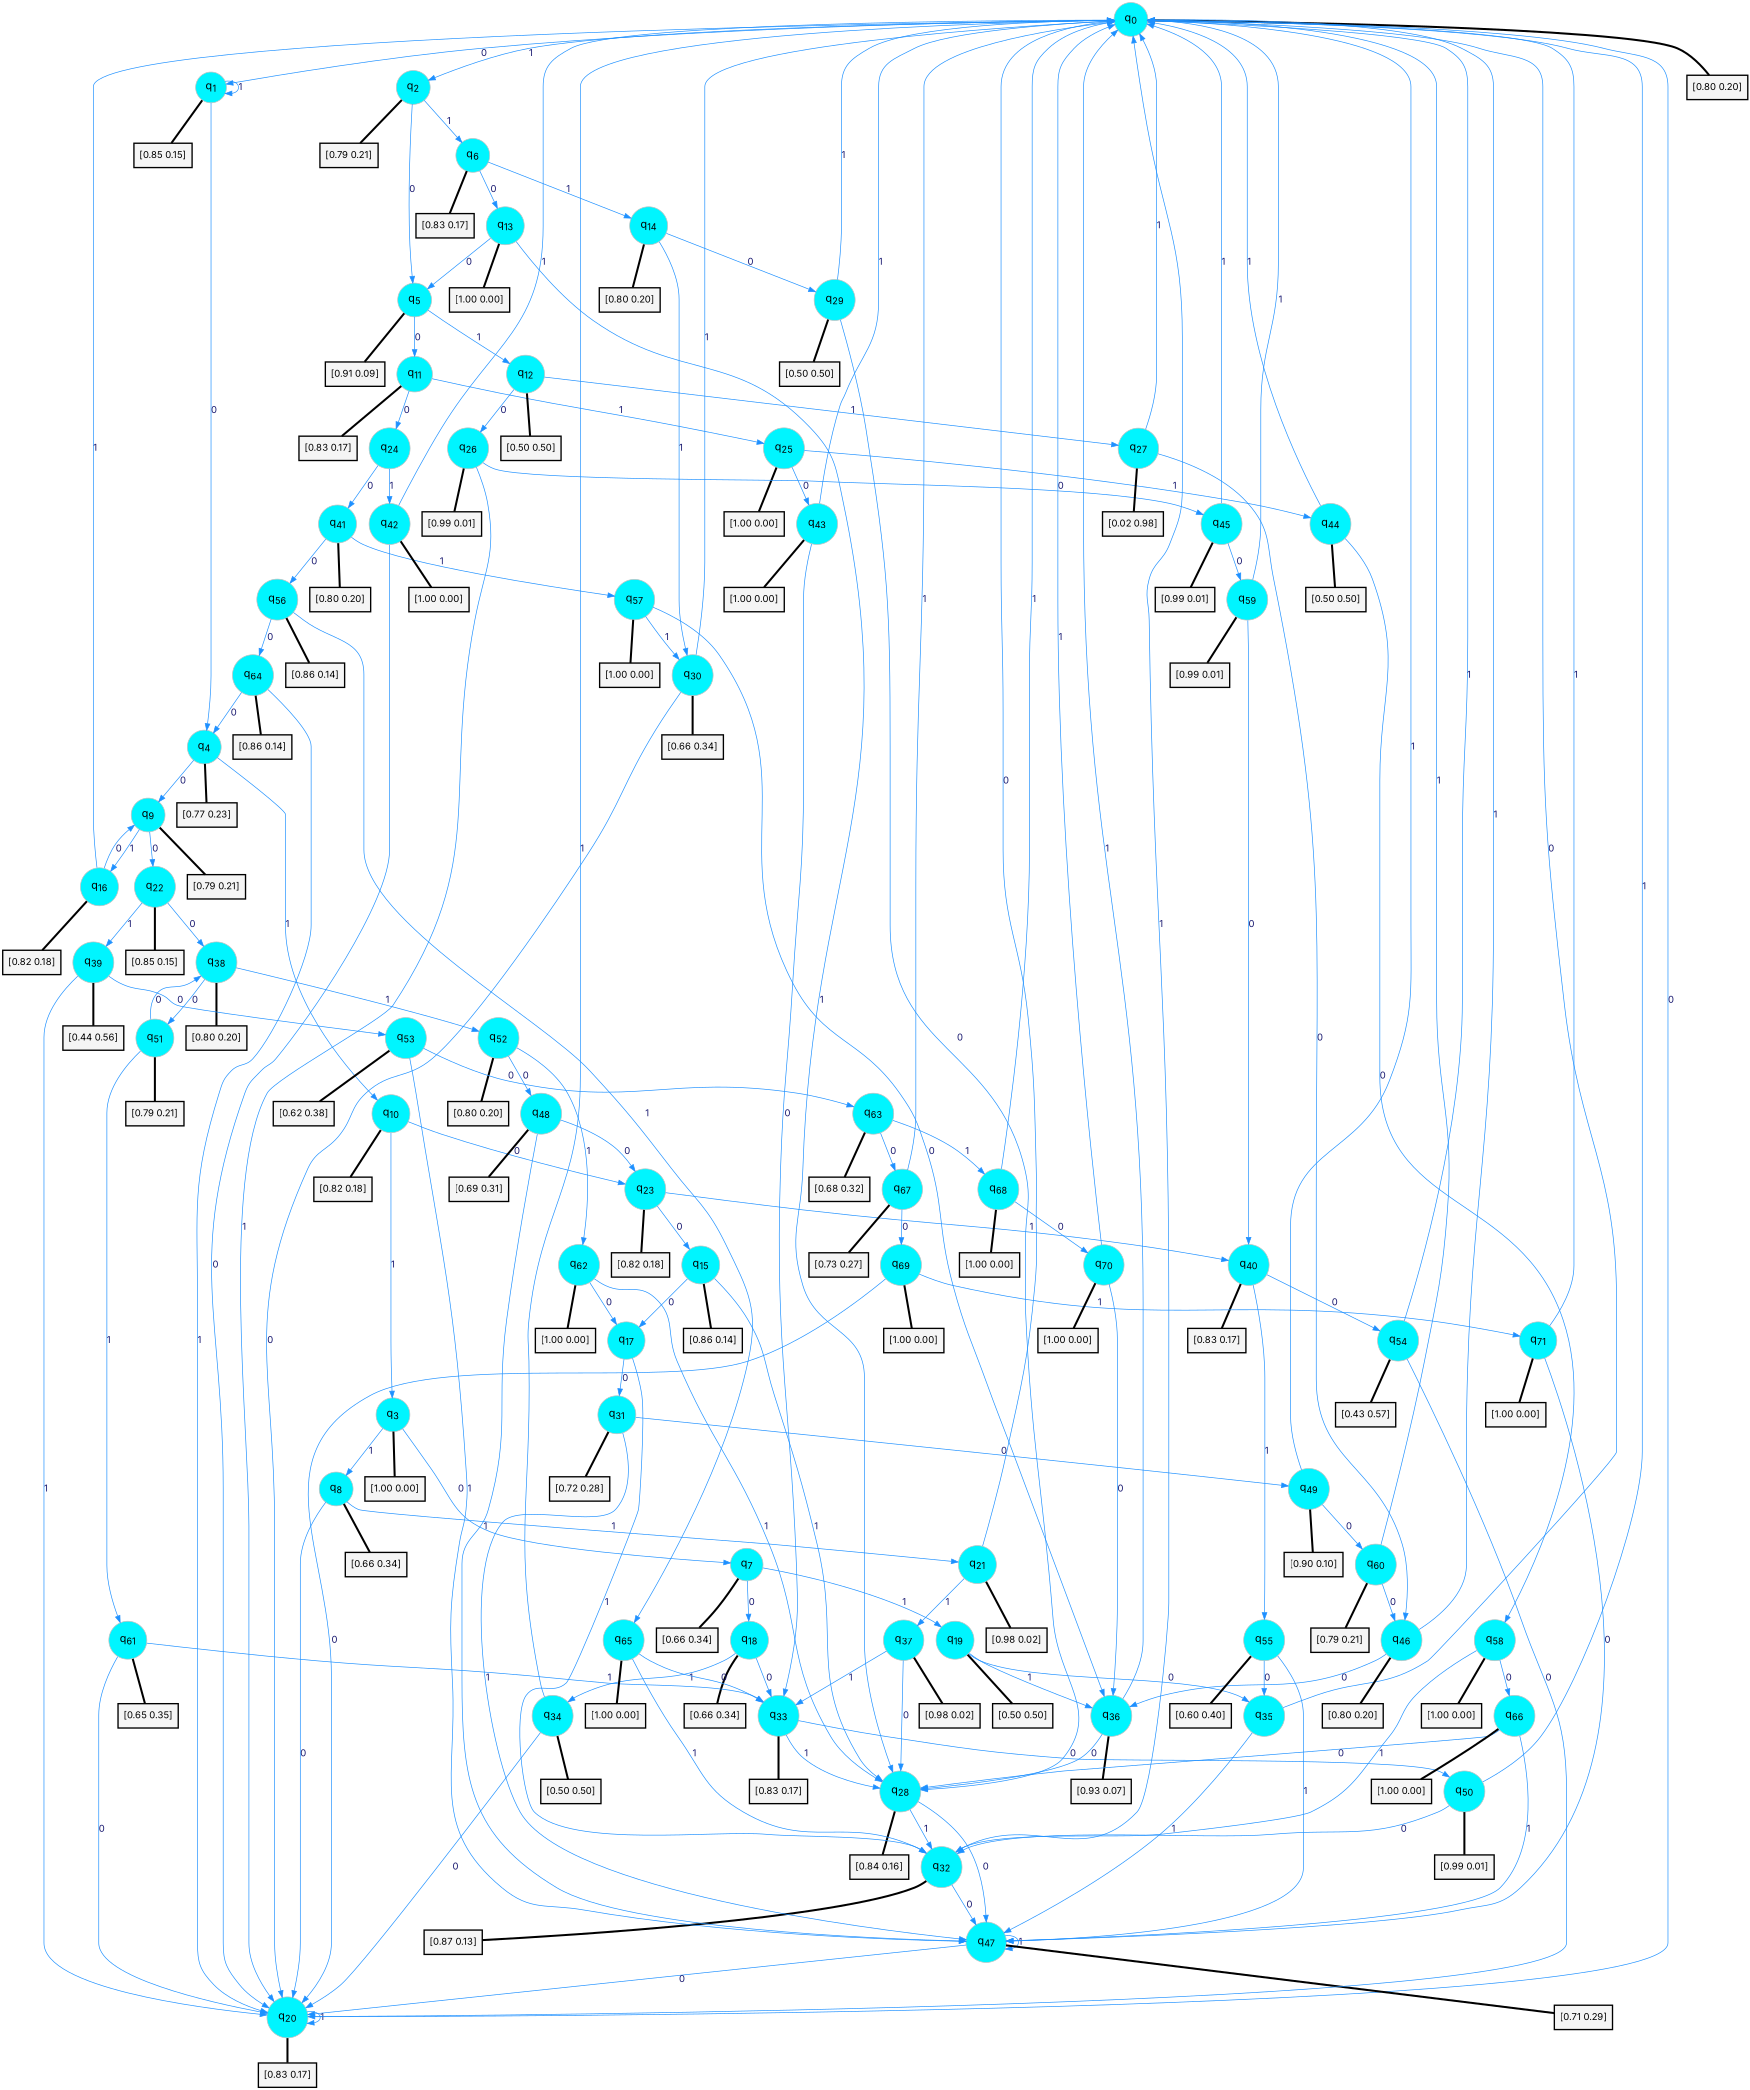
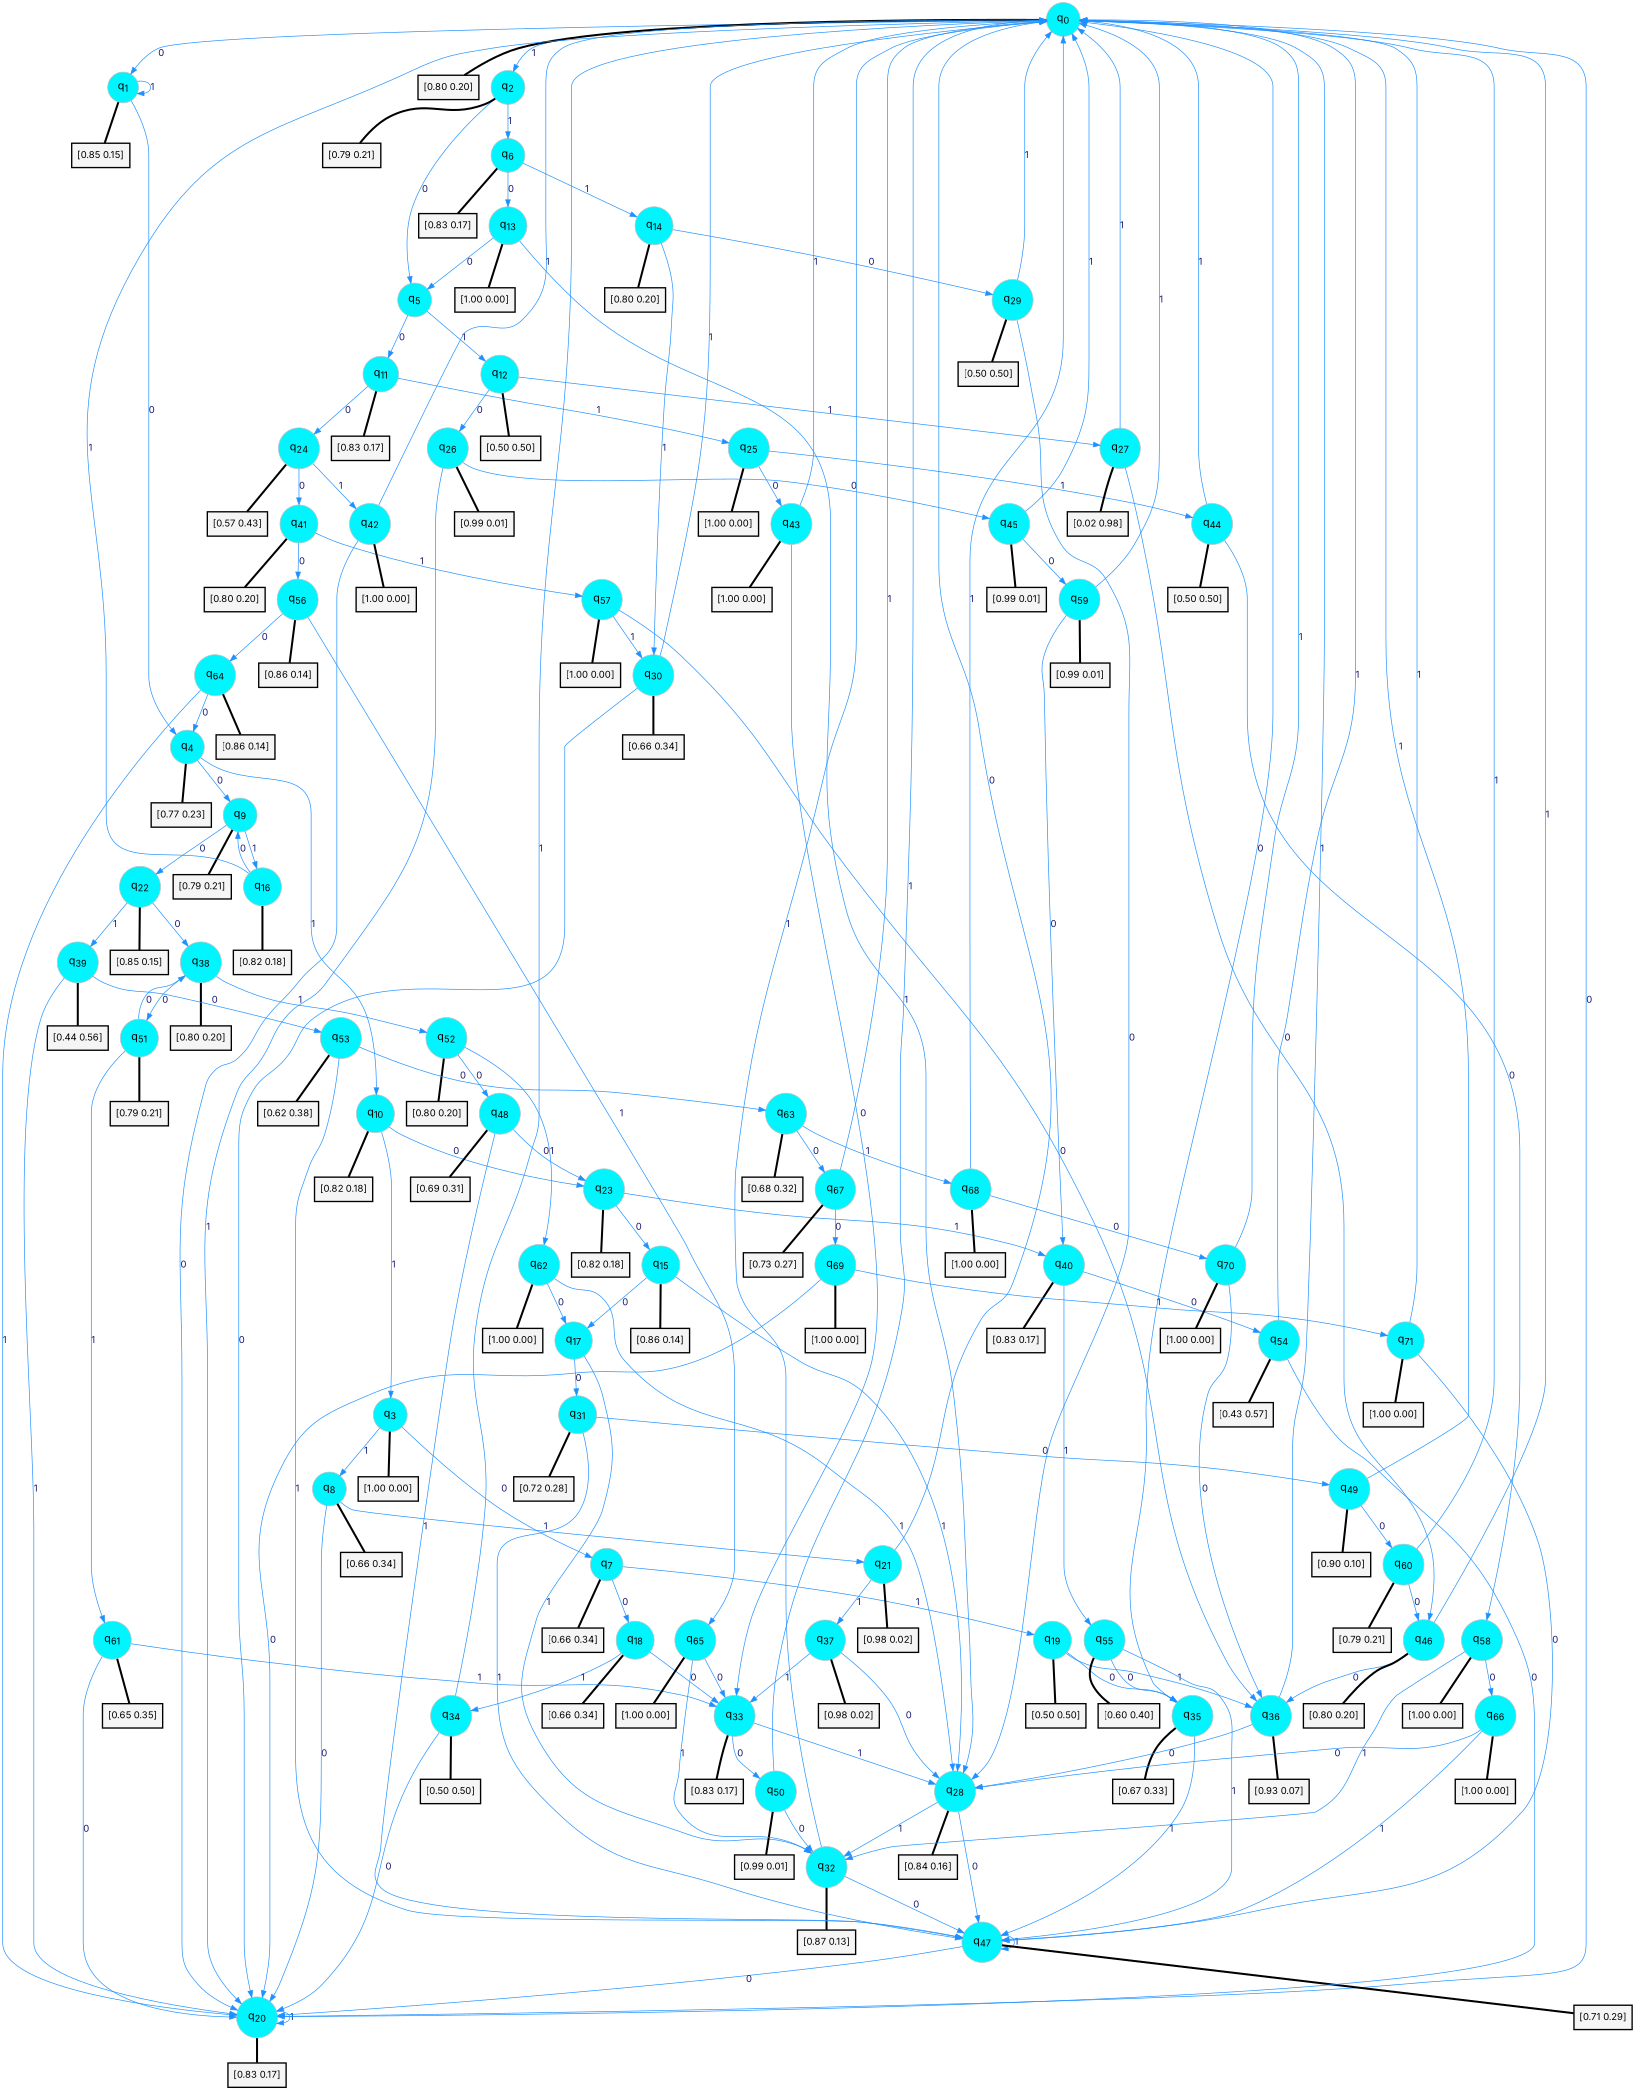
(355, 374) -> none
none -> (237, 524)
none -> (1143, 1791)
